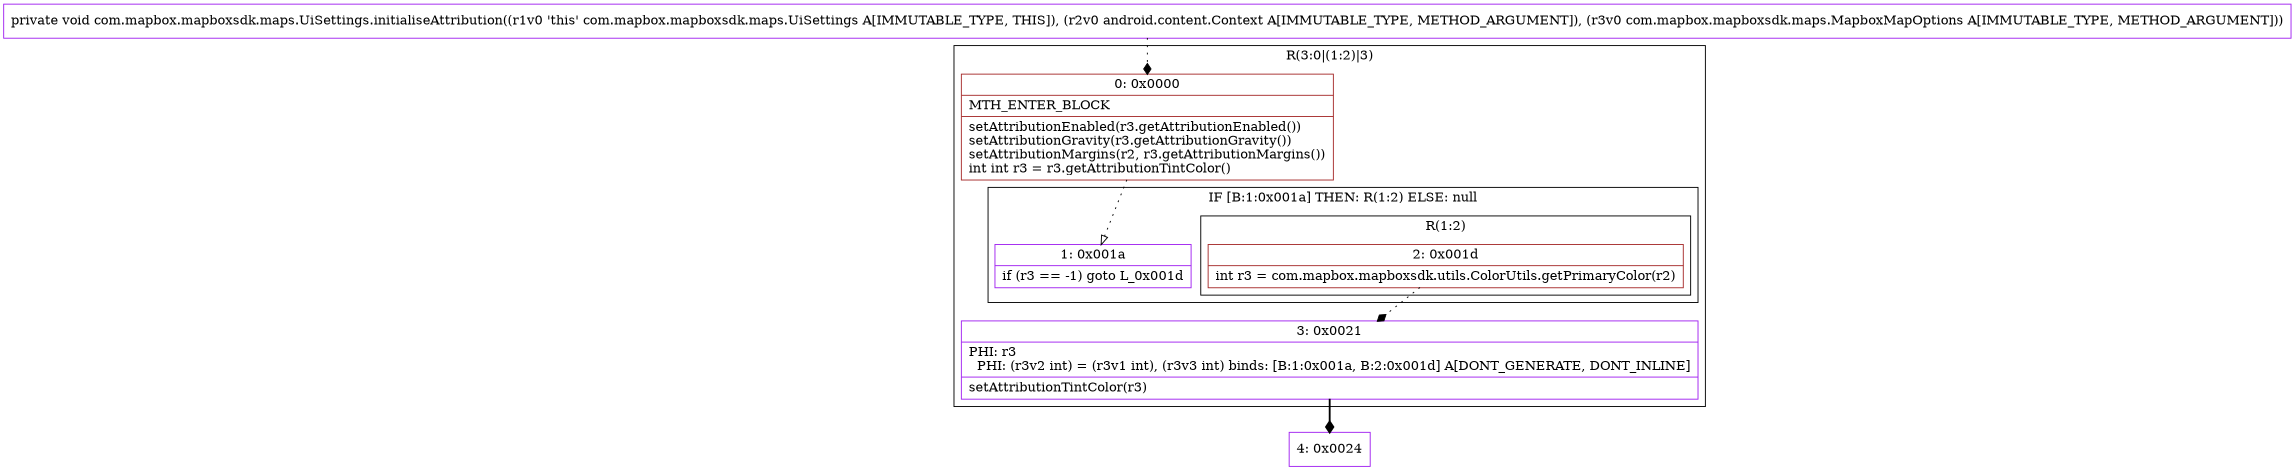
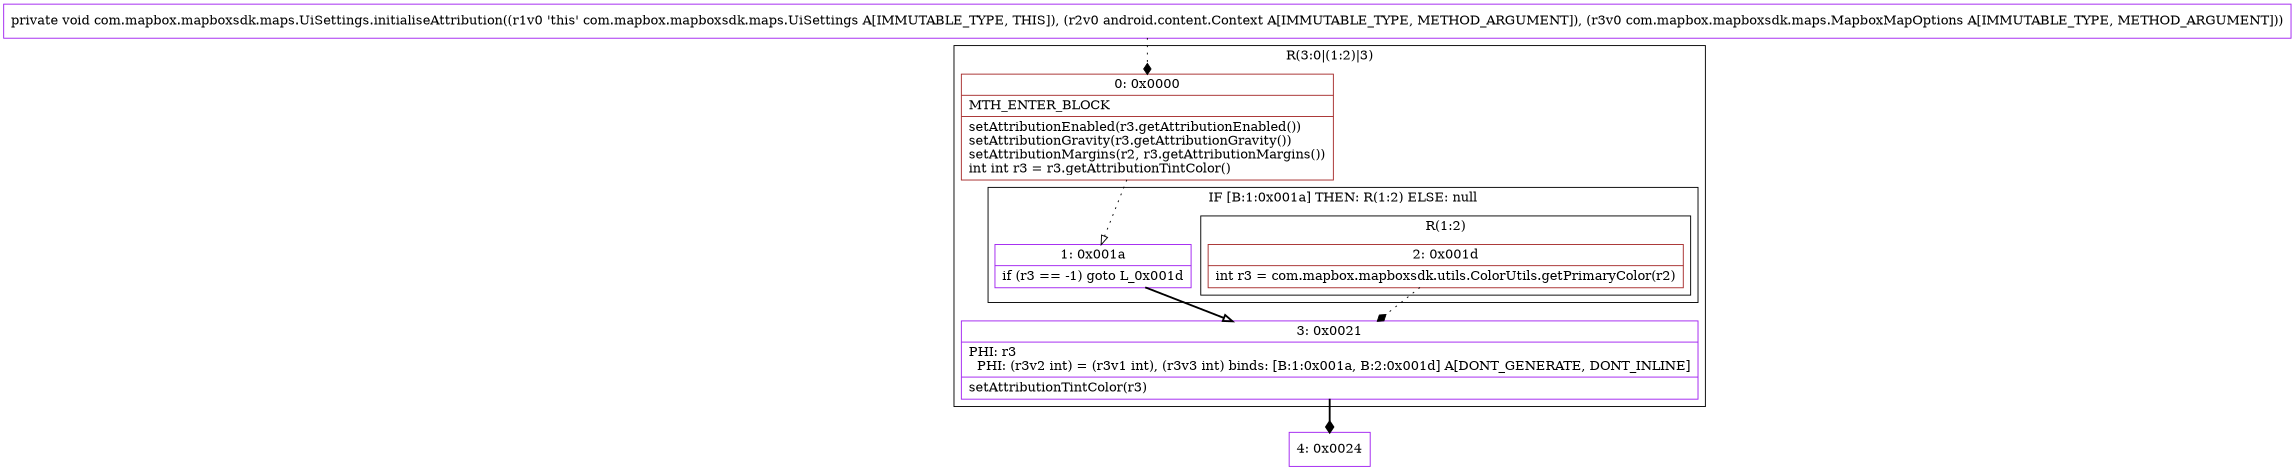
none -> (1169, 297)
